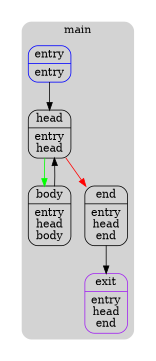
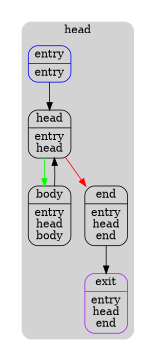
(78, 31) -> (78, 31)
